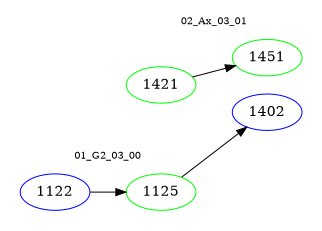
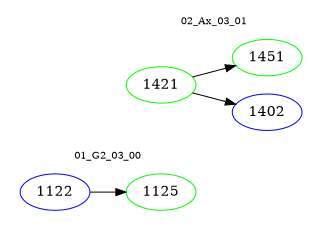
(211, 154) -> (209, 97)
